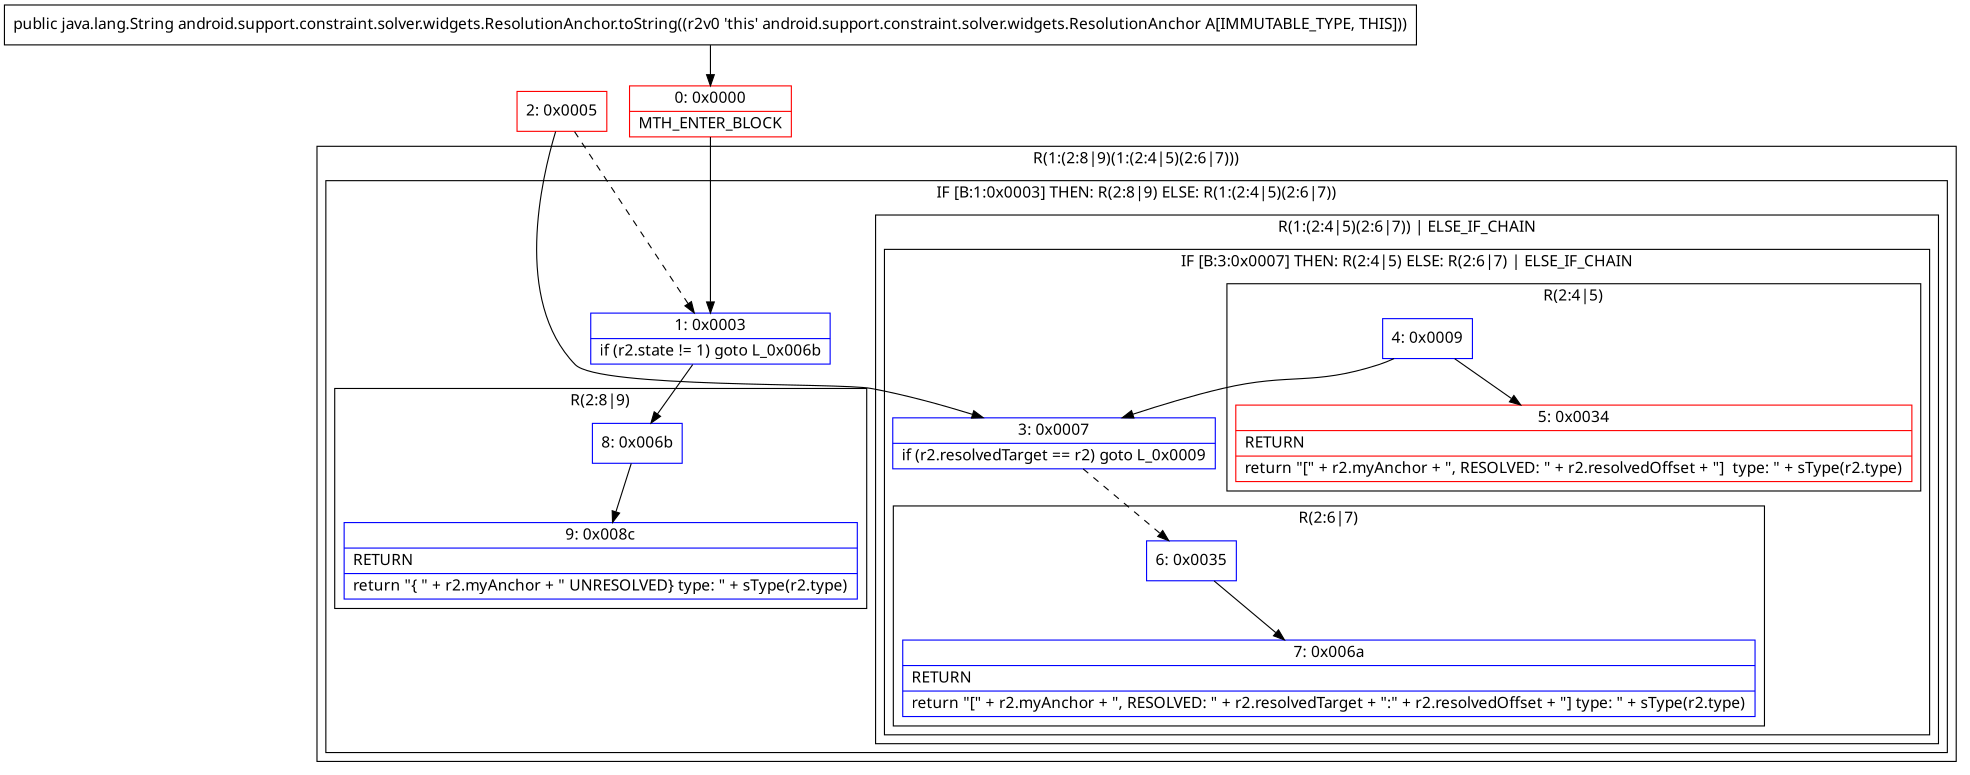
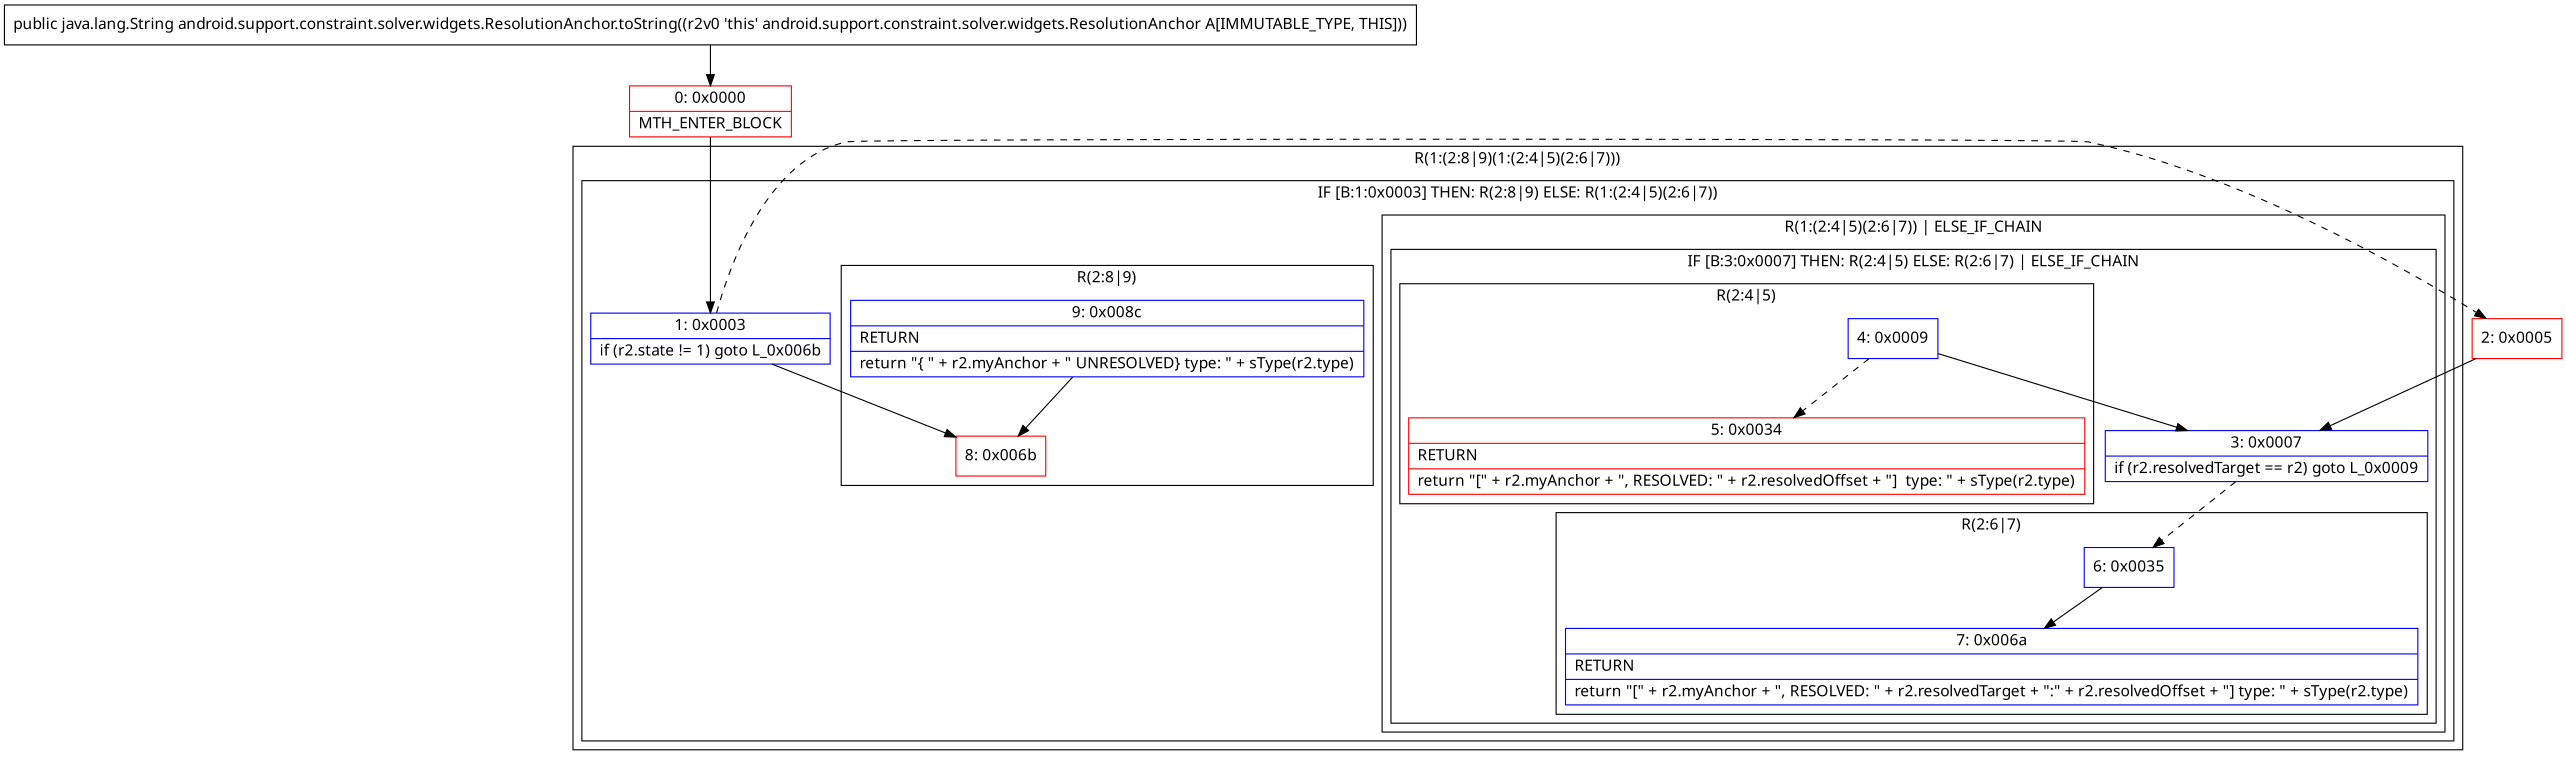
(631, 218) -> (1568, 139)
(1483, 379) -> (1836, 385)
(637, 443) -> (1001, 456)
(624, 488) -> (1049, 402)
